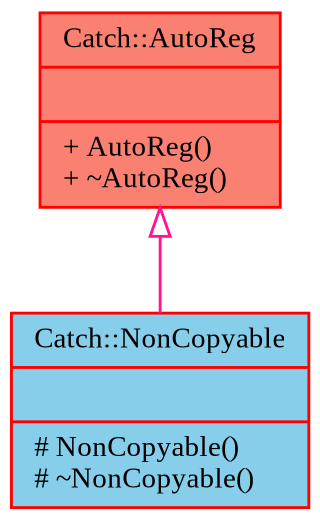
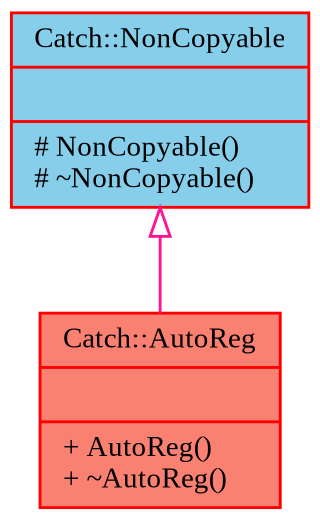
(160, 275) -> (160, 275)
